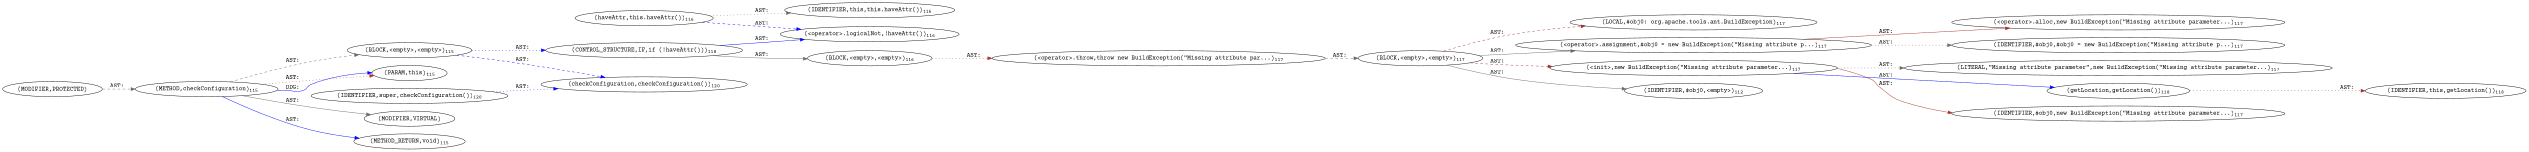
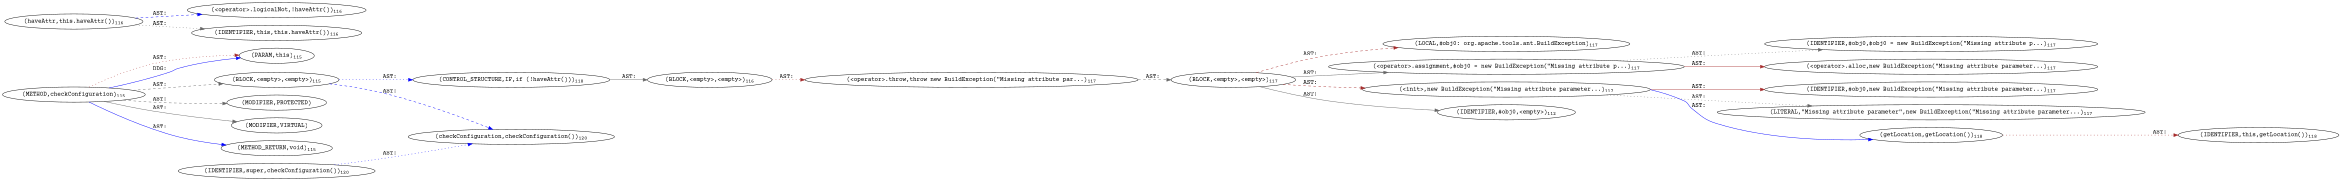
(760, 43) -> none
(117, 89) -> (173, 103)
